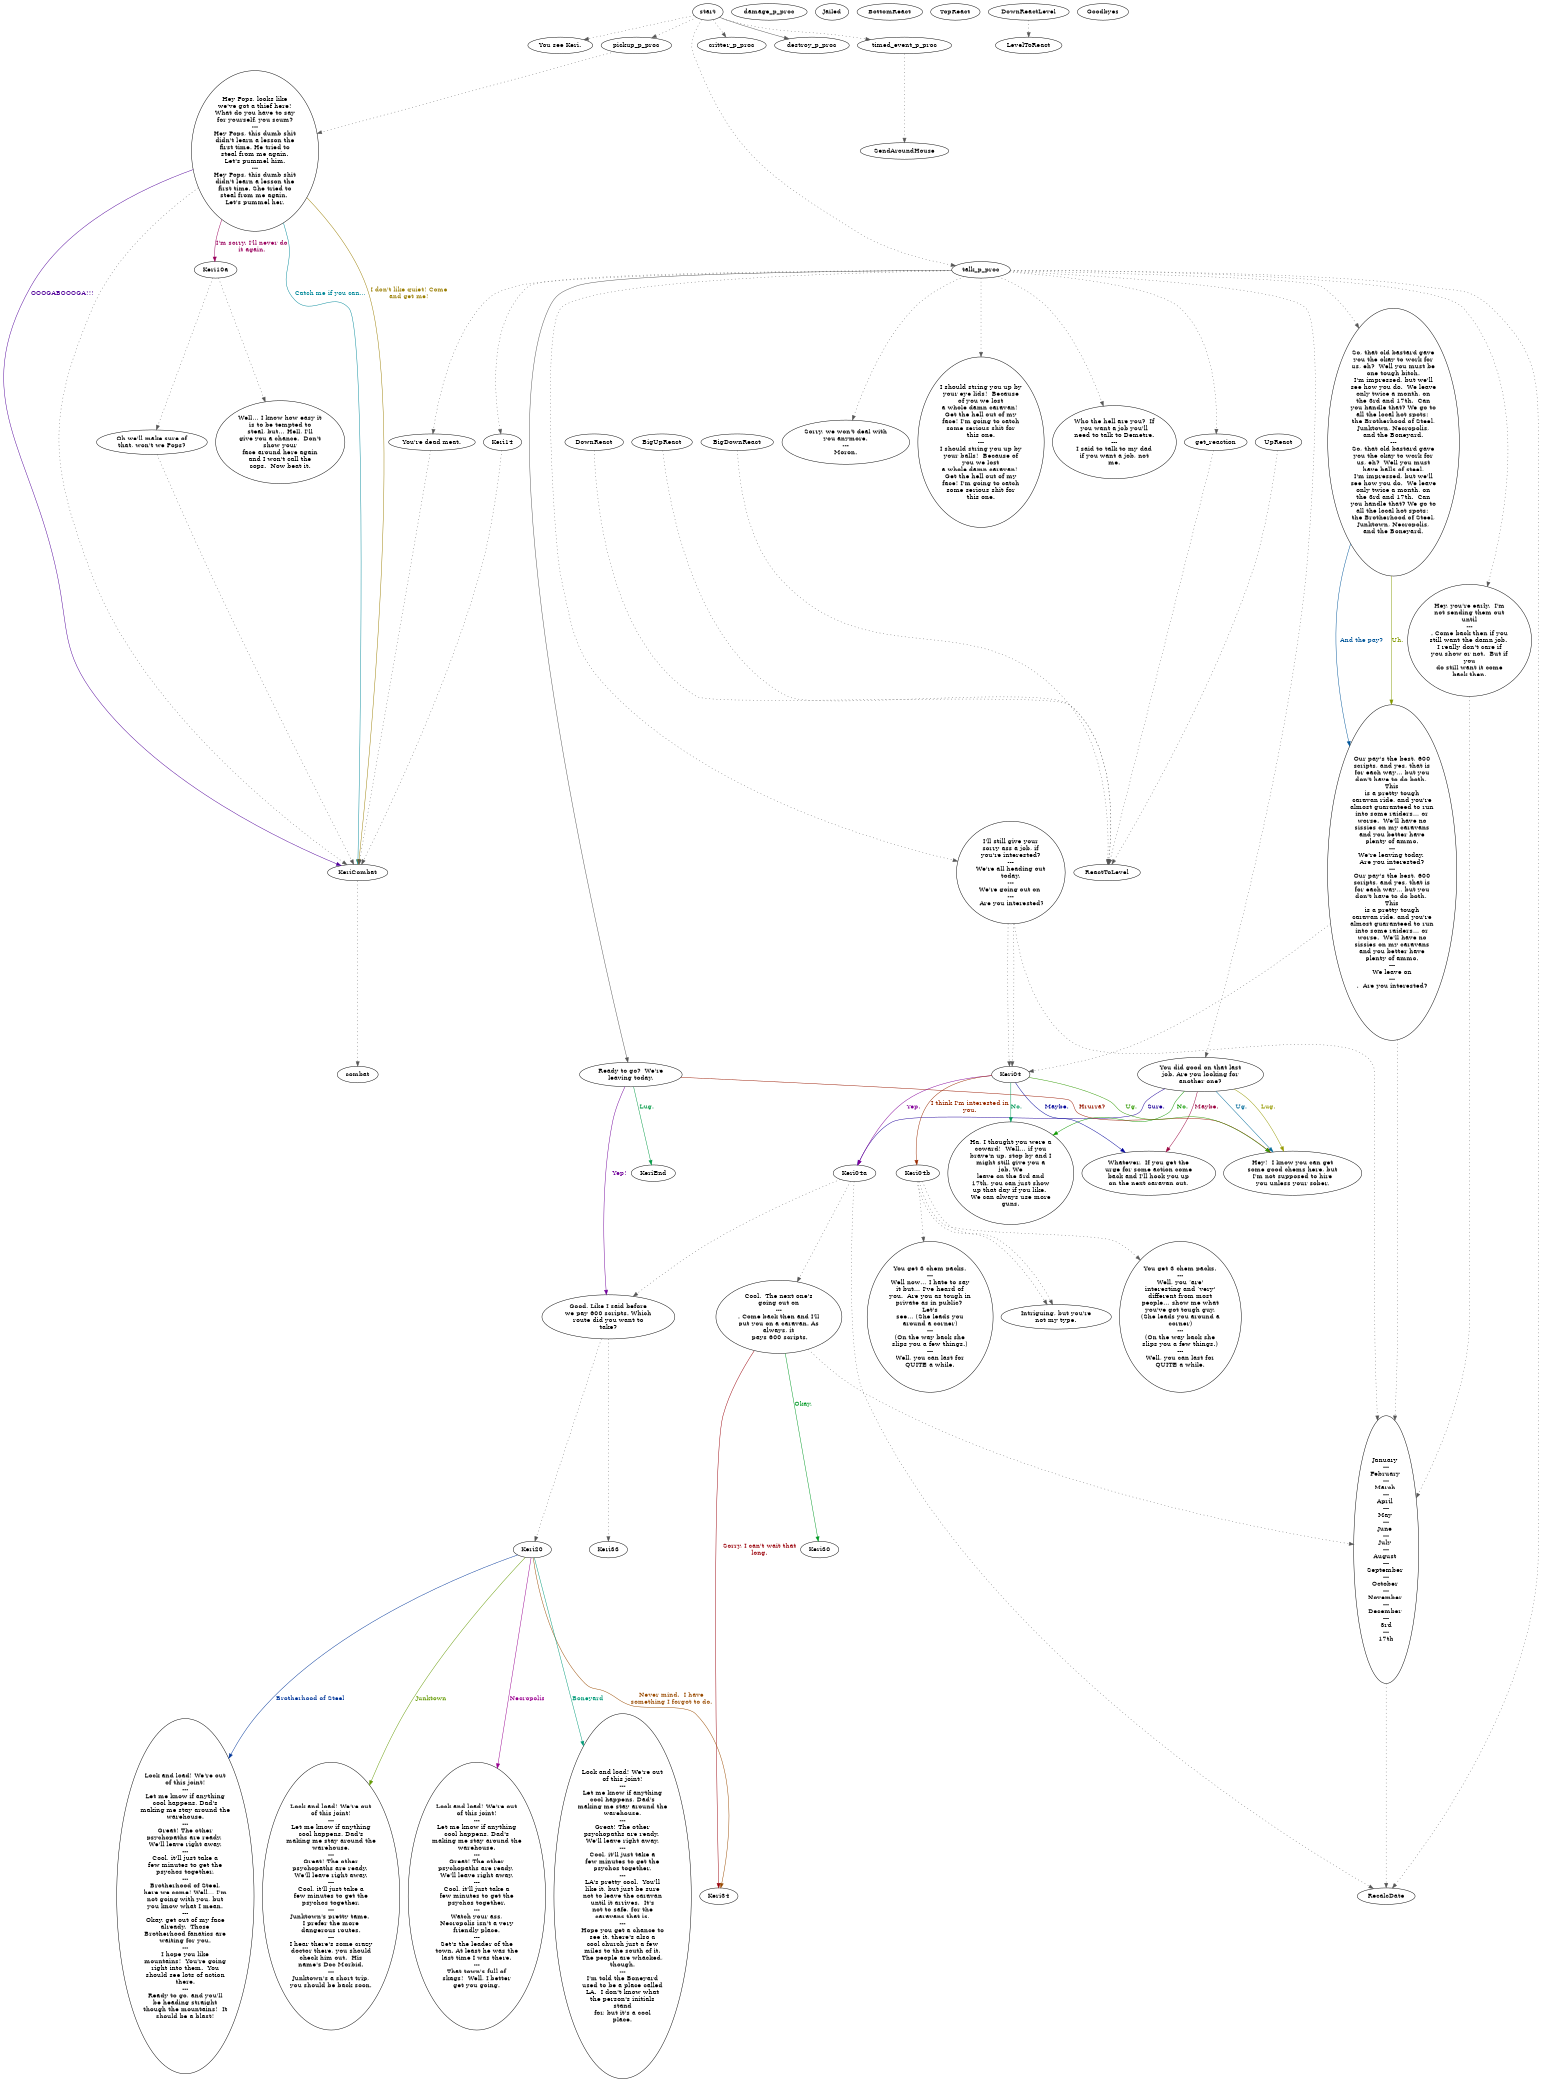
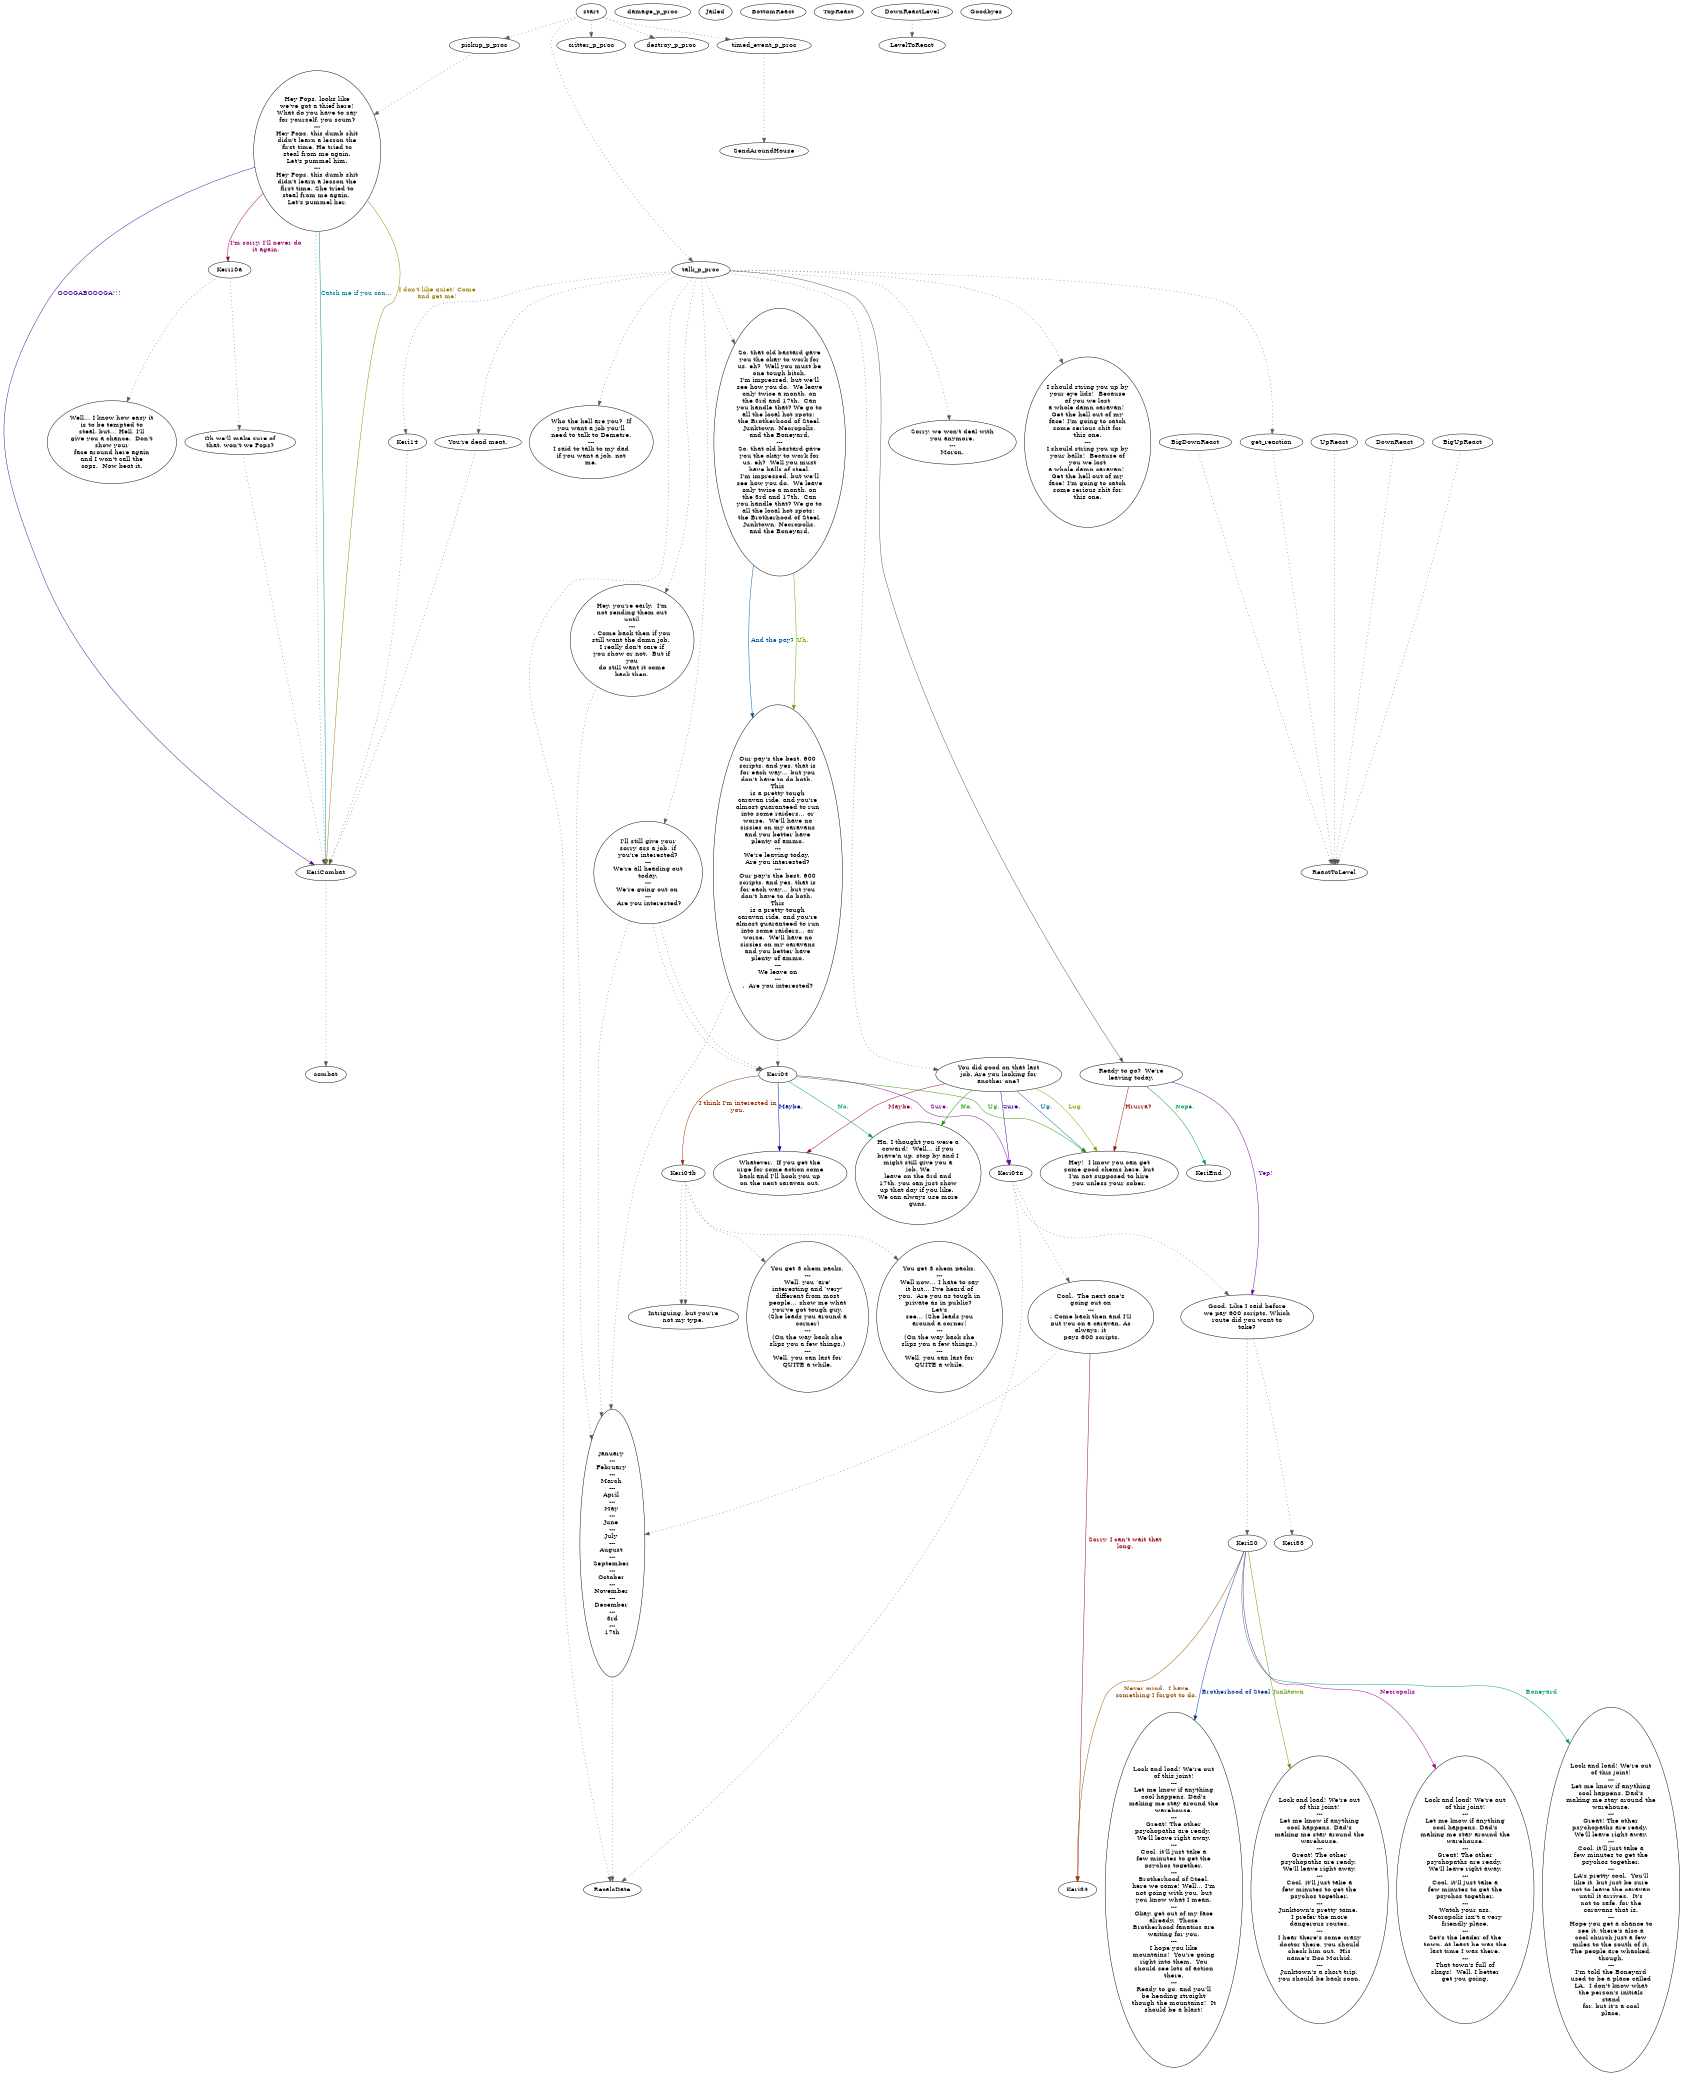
(757, 30) -> (627, 27)
(560, 45) -> none
(647, 1107) -> (1185, 1107)
(914, 1107) -> (939, 1107)
(820, 1550) -> none
